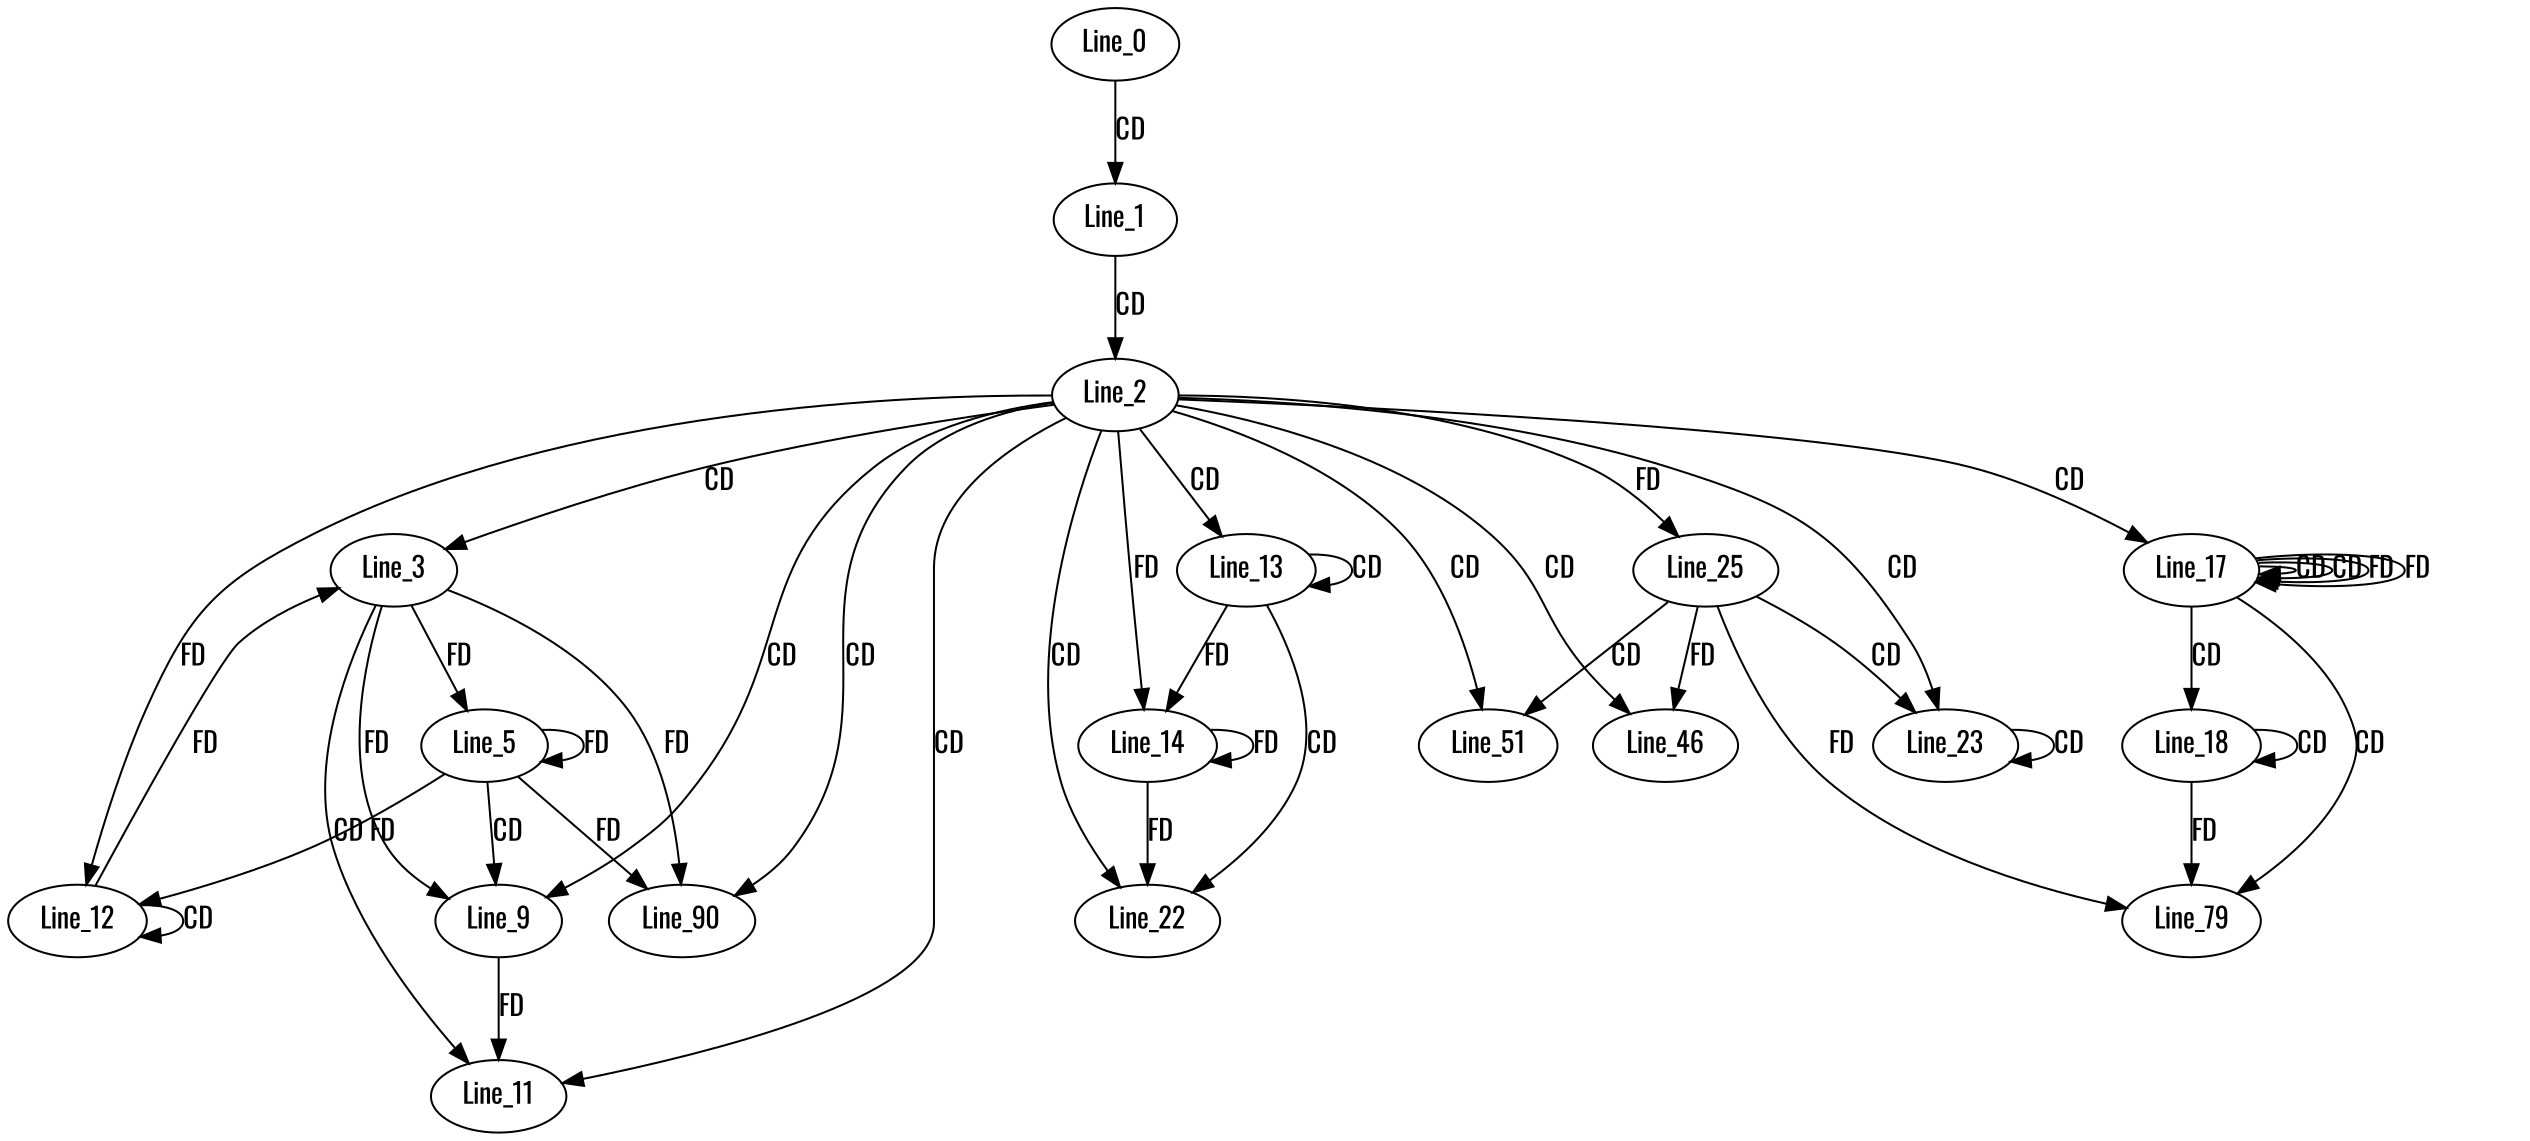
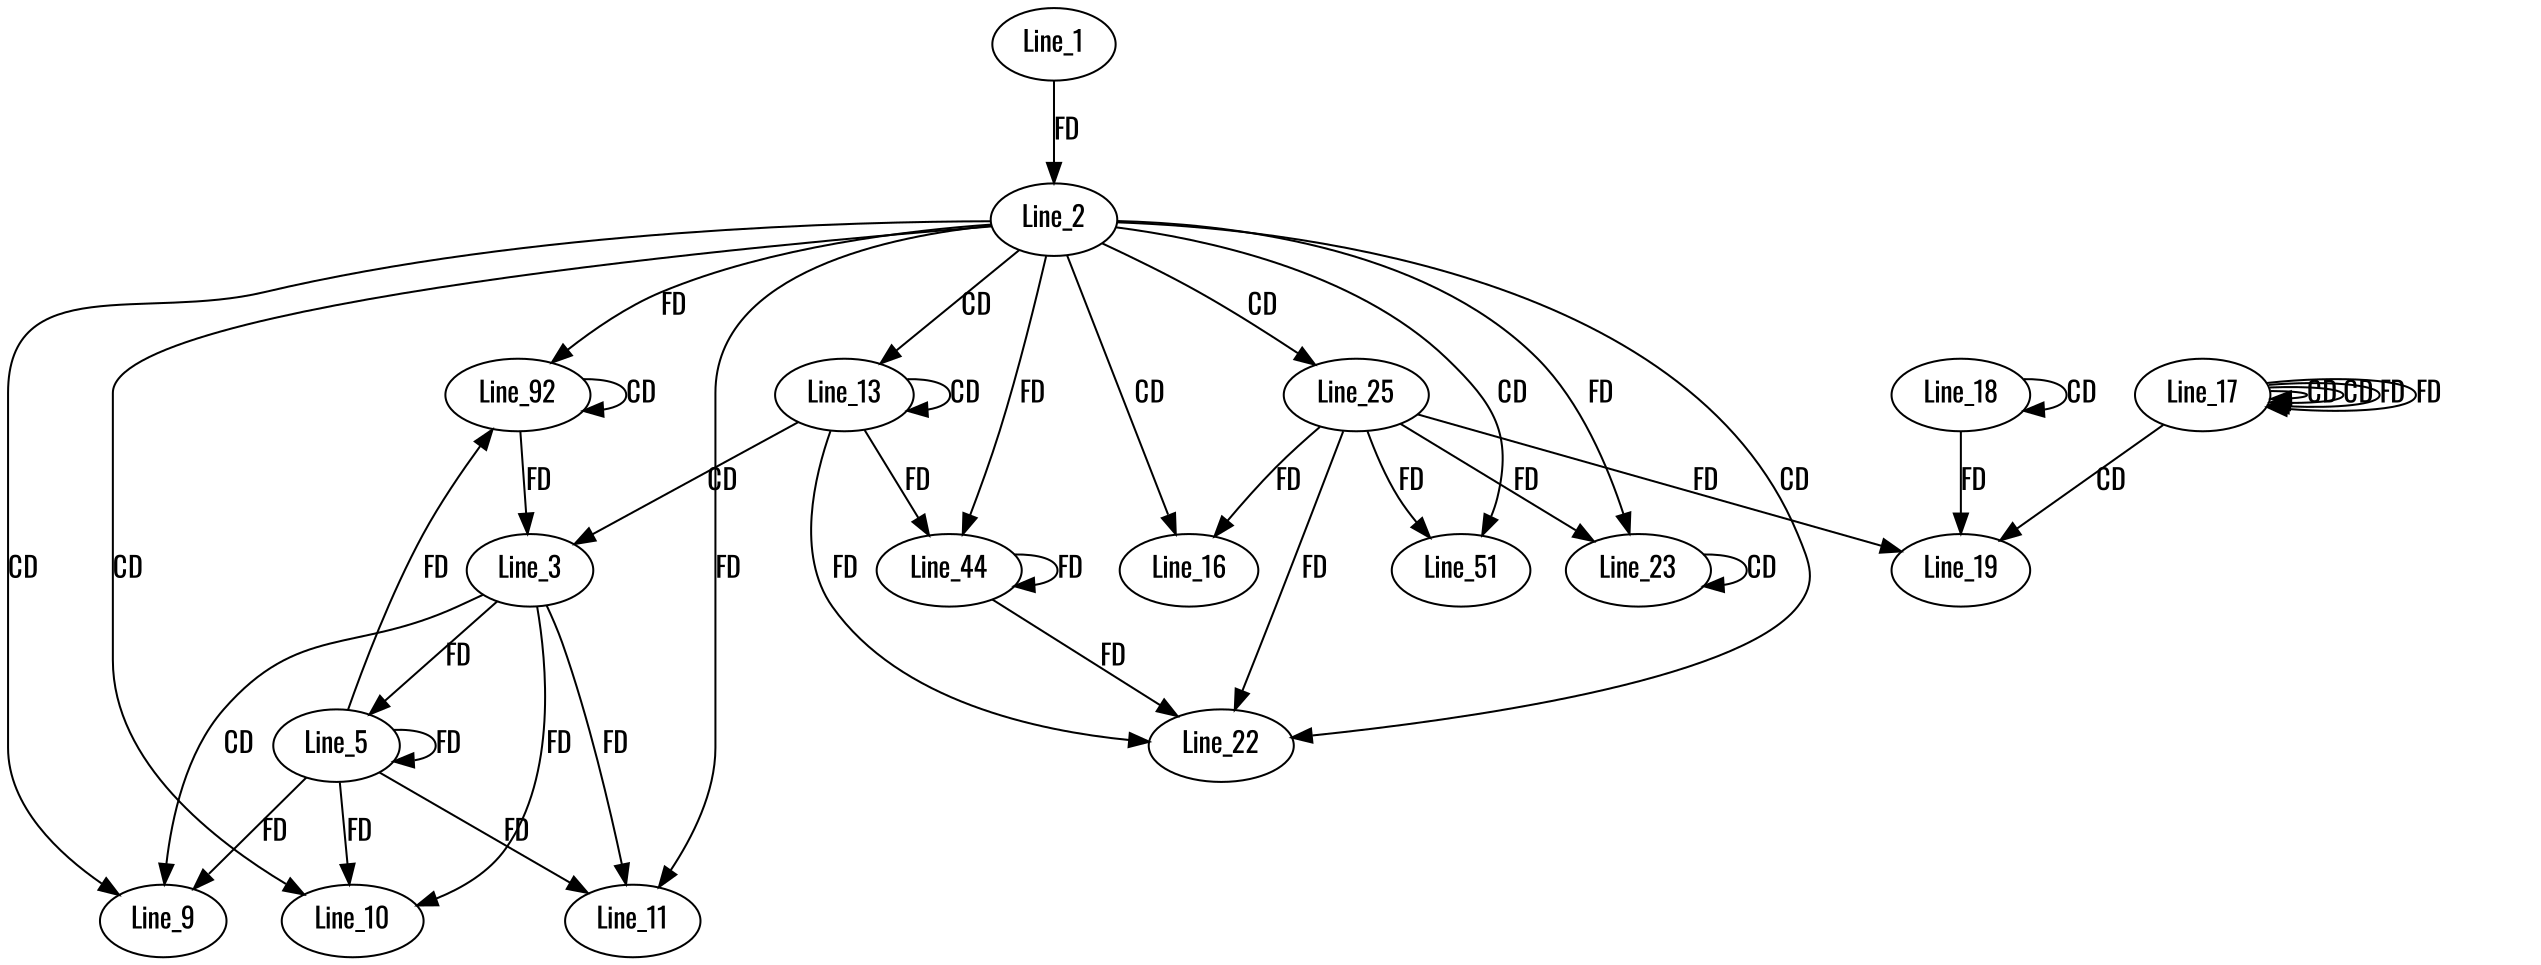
(1115, 44) -> none
(1131, 307) -> (1067, 132)
(1661, 427) -> none
(755, 456) -> (695, 478)
(1648, 483) -> (1264, 307)
none -> (1293, 561)
(1903, 570) -> (1601, 395)
(2191, 648) -> none
(1627, 658) -> (1412, 483)
(1887, 658) -> (1527, 483)
(377, 746) -> (240, 746)
(950, 746) -> (729, 570)
(1148, 746) -> (949, 570)
(1323, 746) -> (845, 570)
(1666, 746) -> (1189, 570)
(350, 833) -> (616, 746)
(509, 833) -> (275, 833)
(77, 921) -> (518, 395)
(682, 921) -> (353, 921)
(2191, 921) -> (1961, 570)
(499, 999) -> (475, 828)
